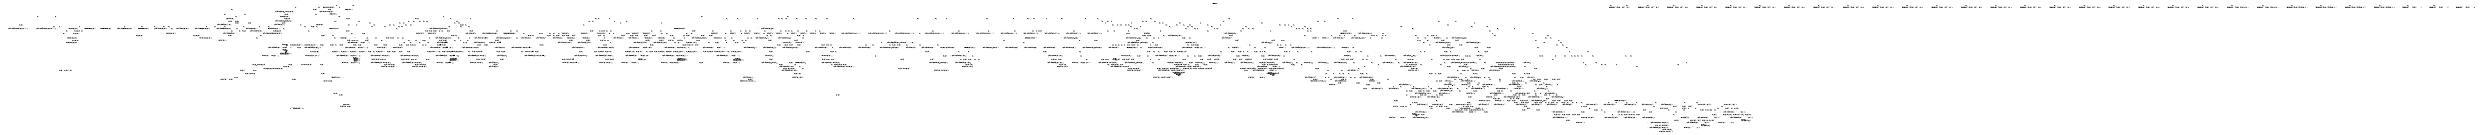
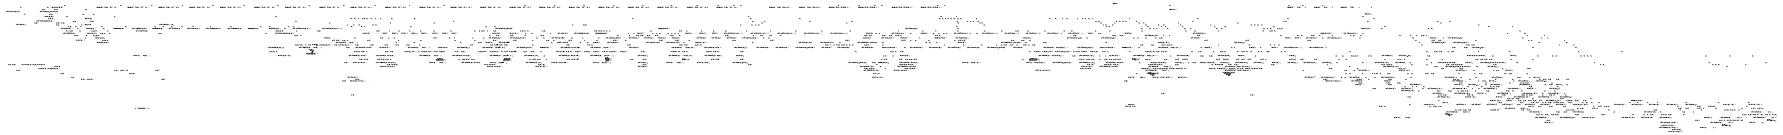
(206, 38) -> none
(466, 43) -> (596, 43)
(510, 45) -> none
none -> (1328, 77)
(1425, 87) -> (1424, 91)
